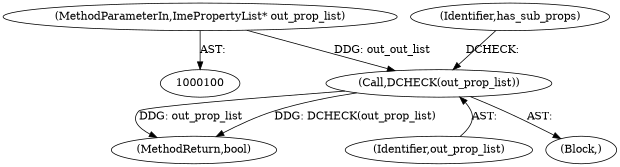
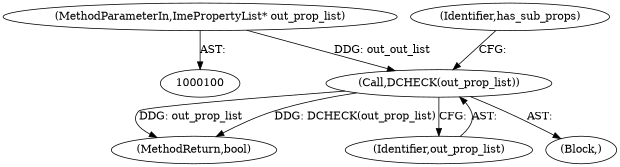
(494, 50) -> (494, 50)
none -> (439, 113)
